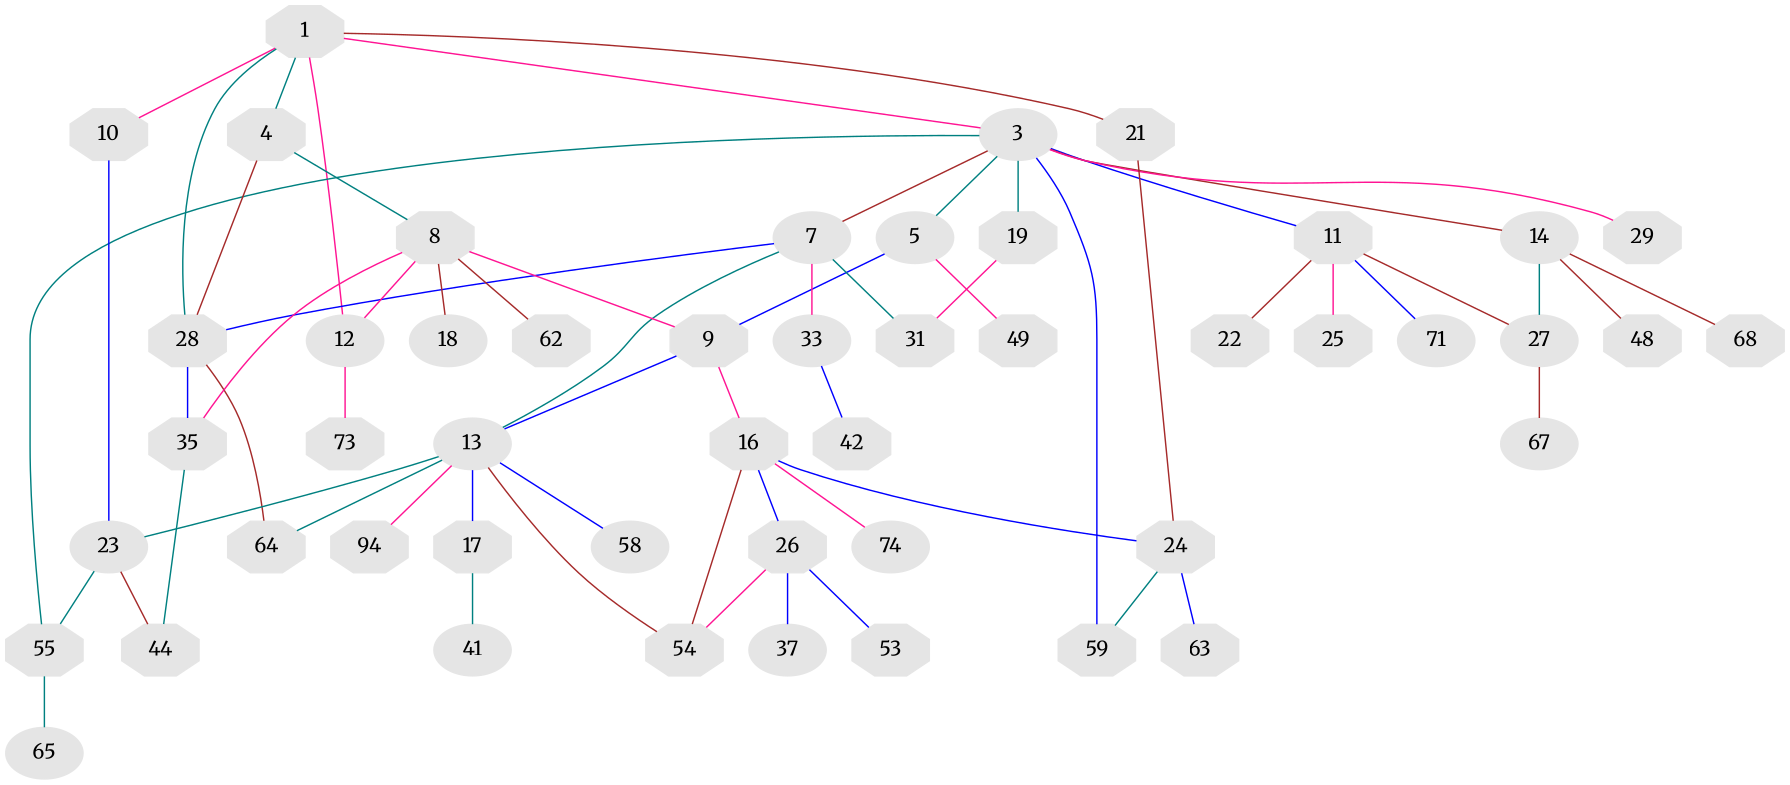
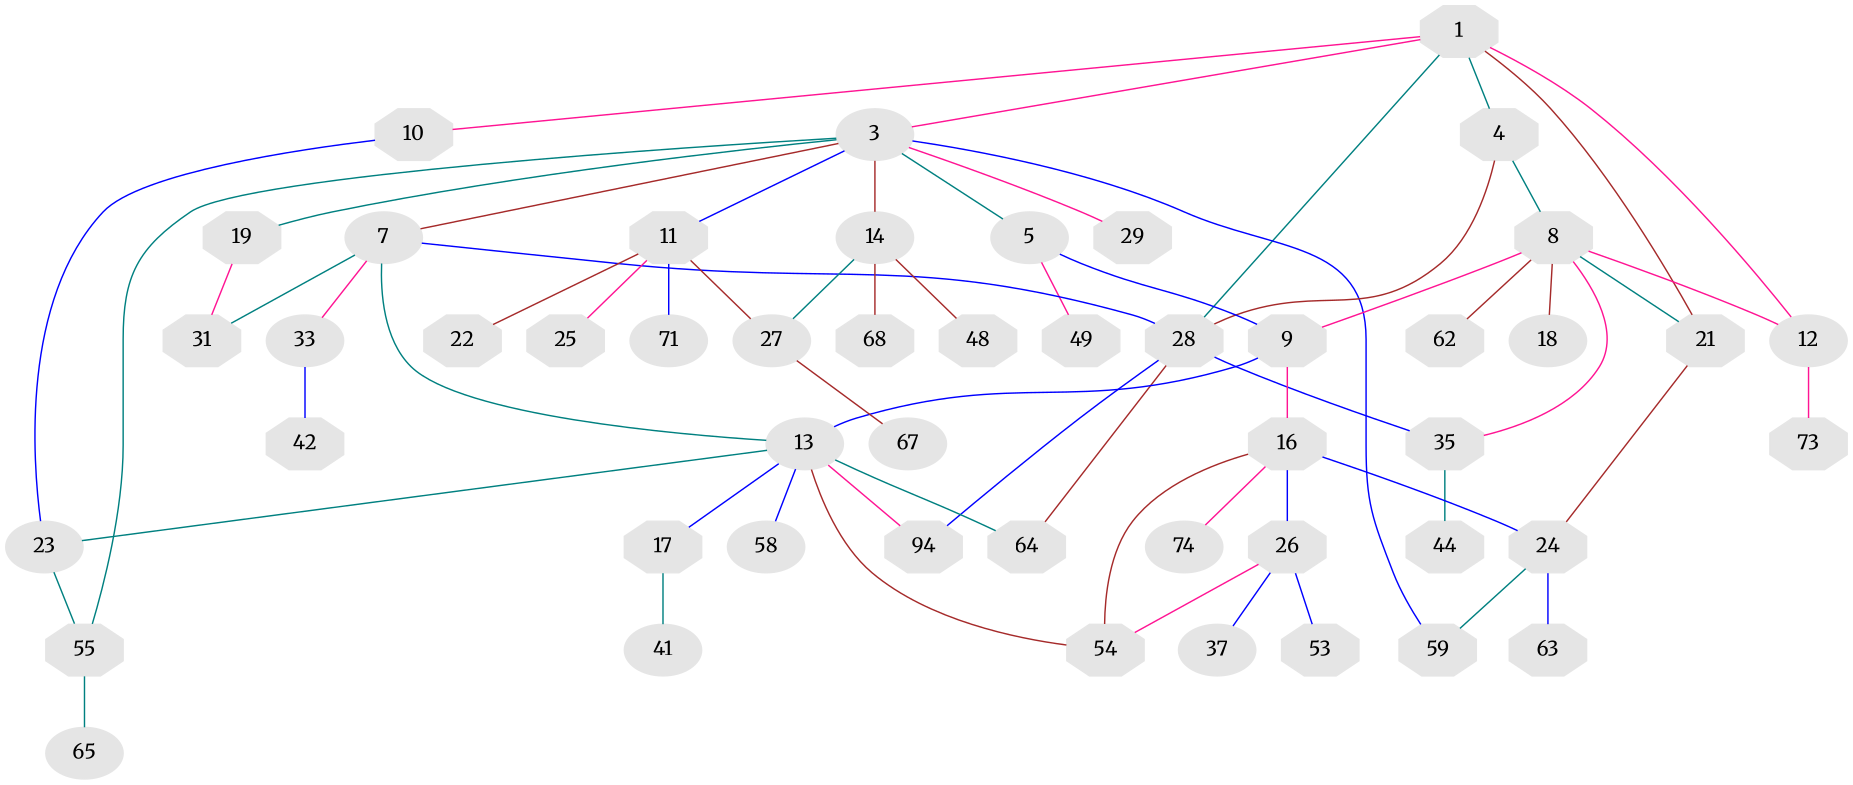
none -> (1629, 289)
none -> (1051, 441)
(134, 598) -> none
